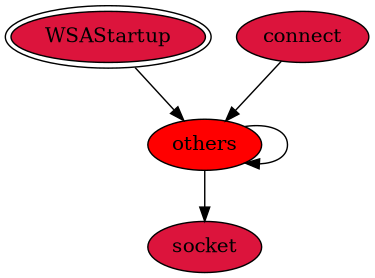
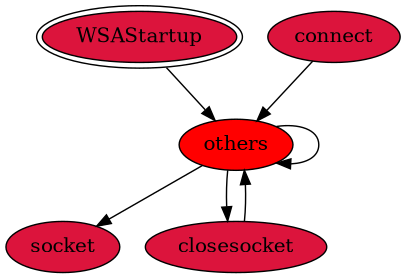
none -> (236, 247)
